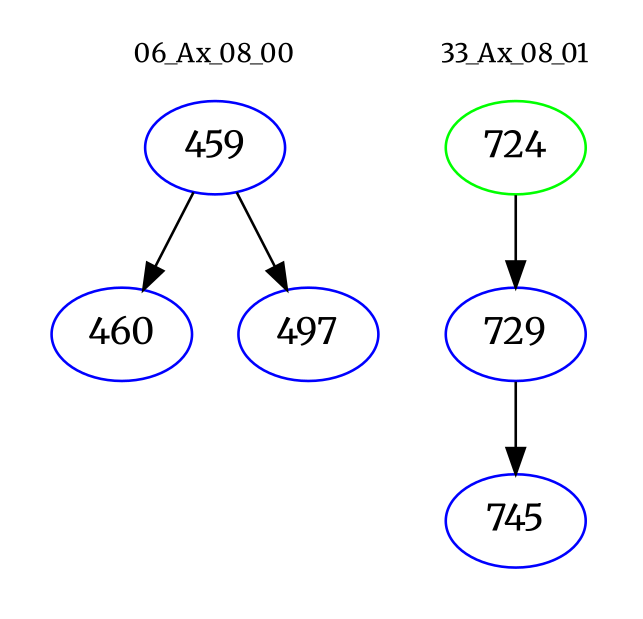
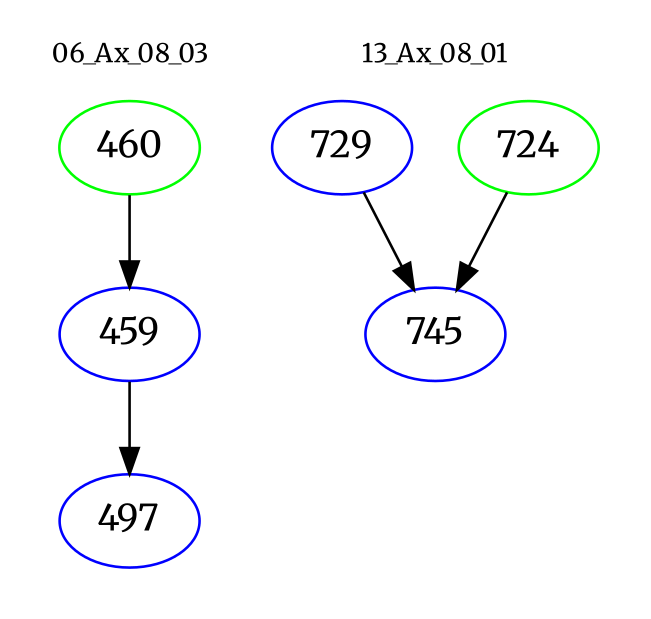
(215, 56) -> (131, 56)
(516, 56) -> (435, 56)
(516, 228) -> (488, 229)
(174, 229) -> (130, 228)
(122, 334) -> (130, 148)
